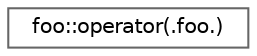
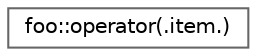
(128, 28) -> (128, 28)
